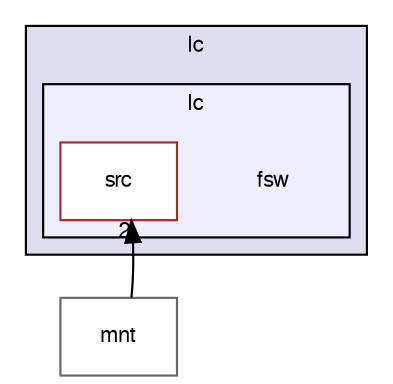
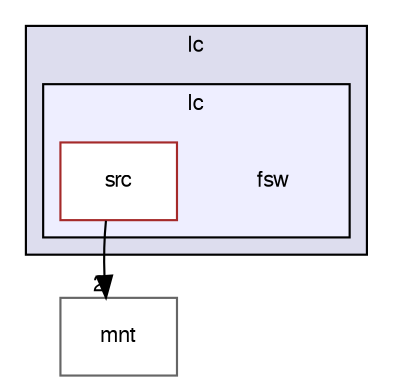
(133, 270) -> (104, 248)
